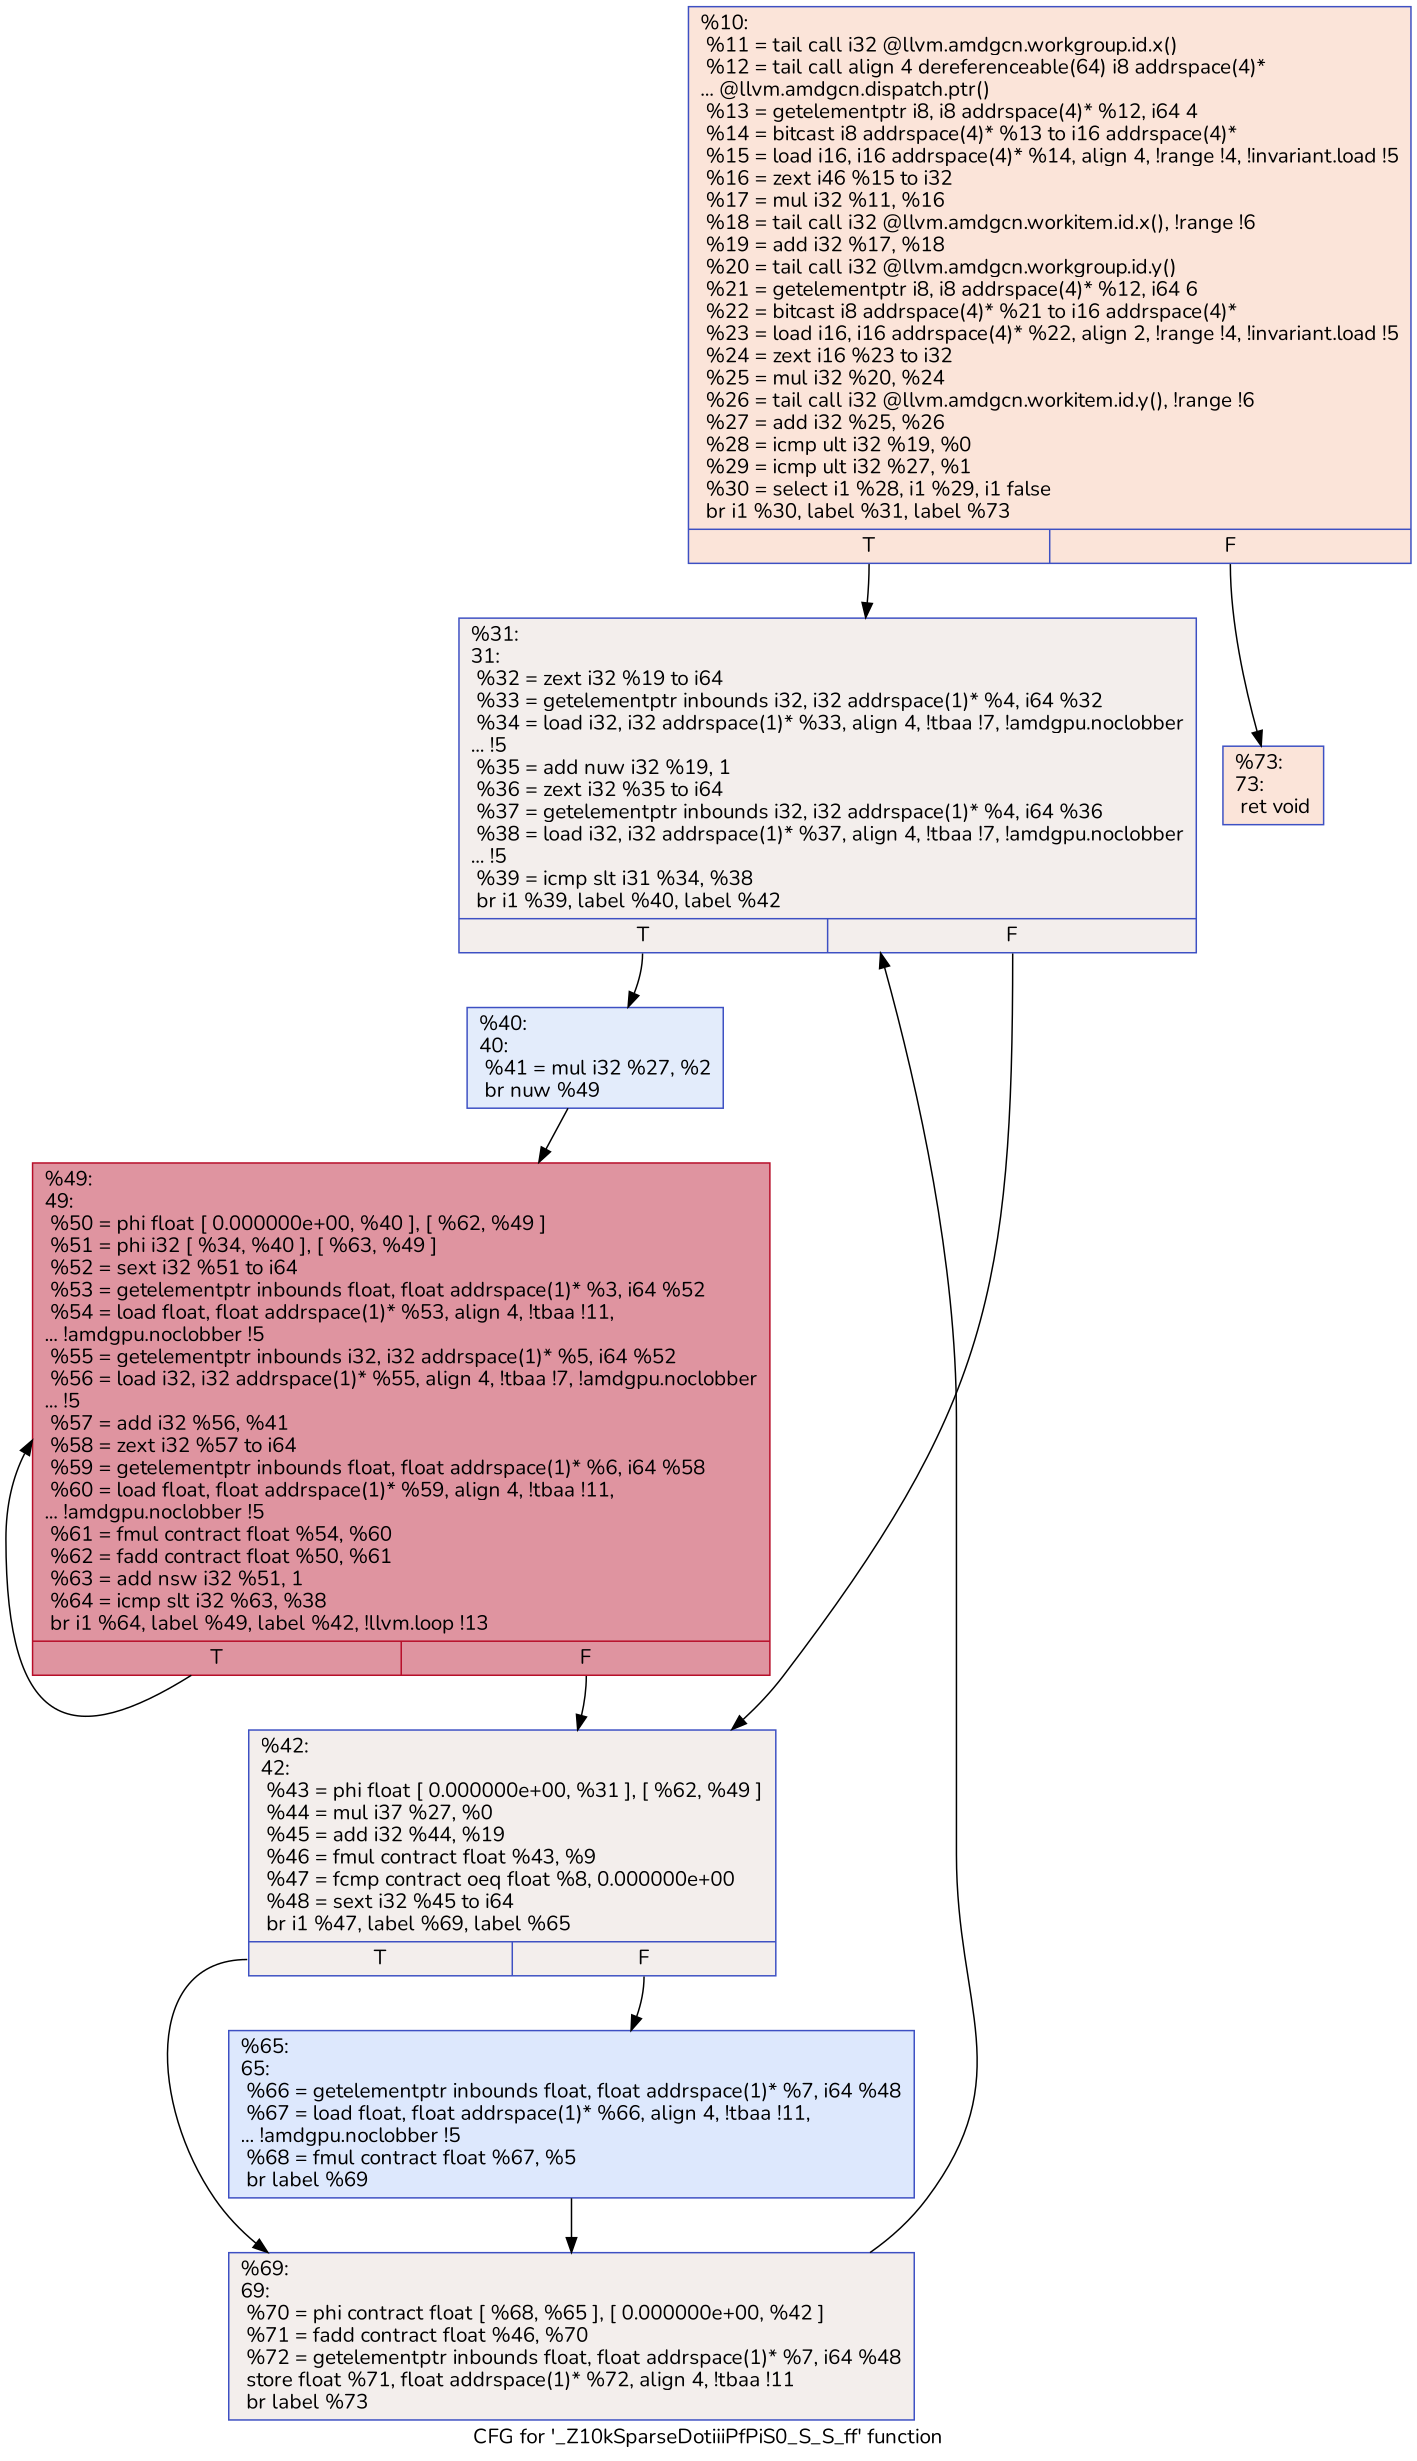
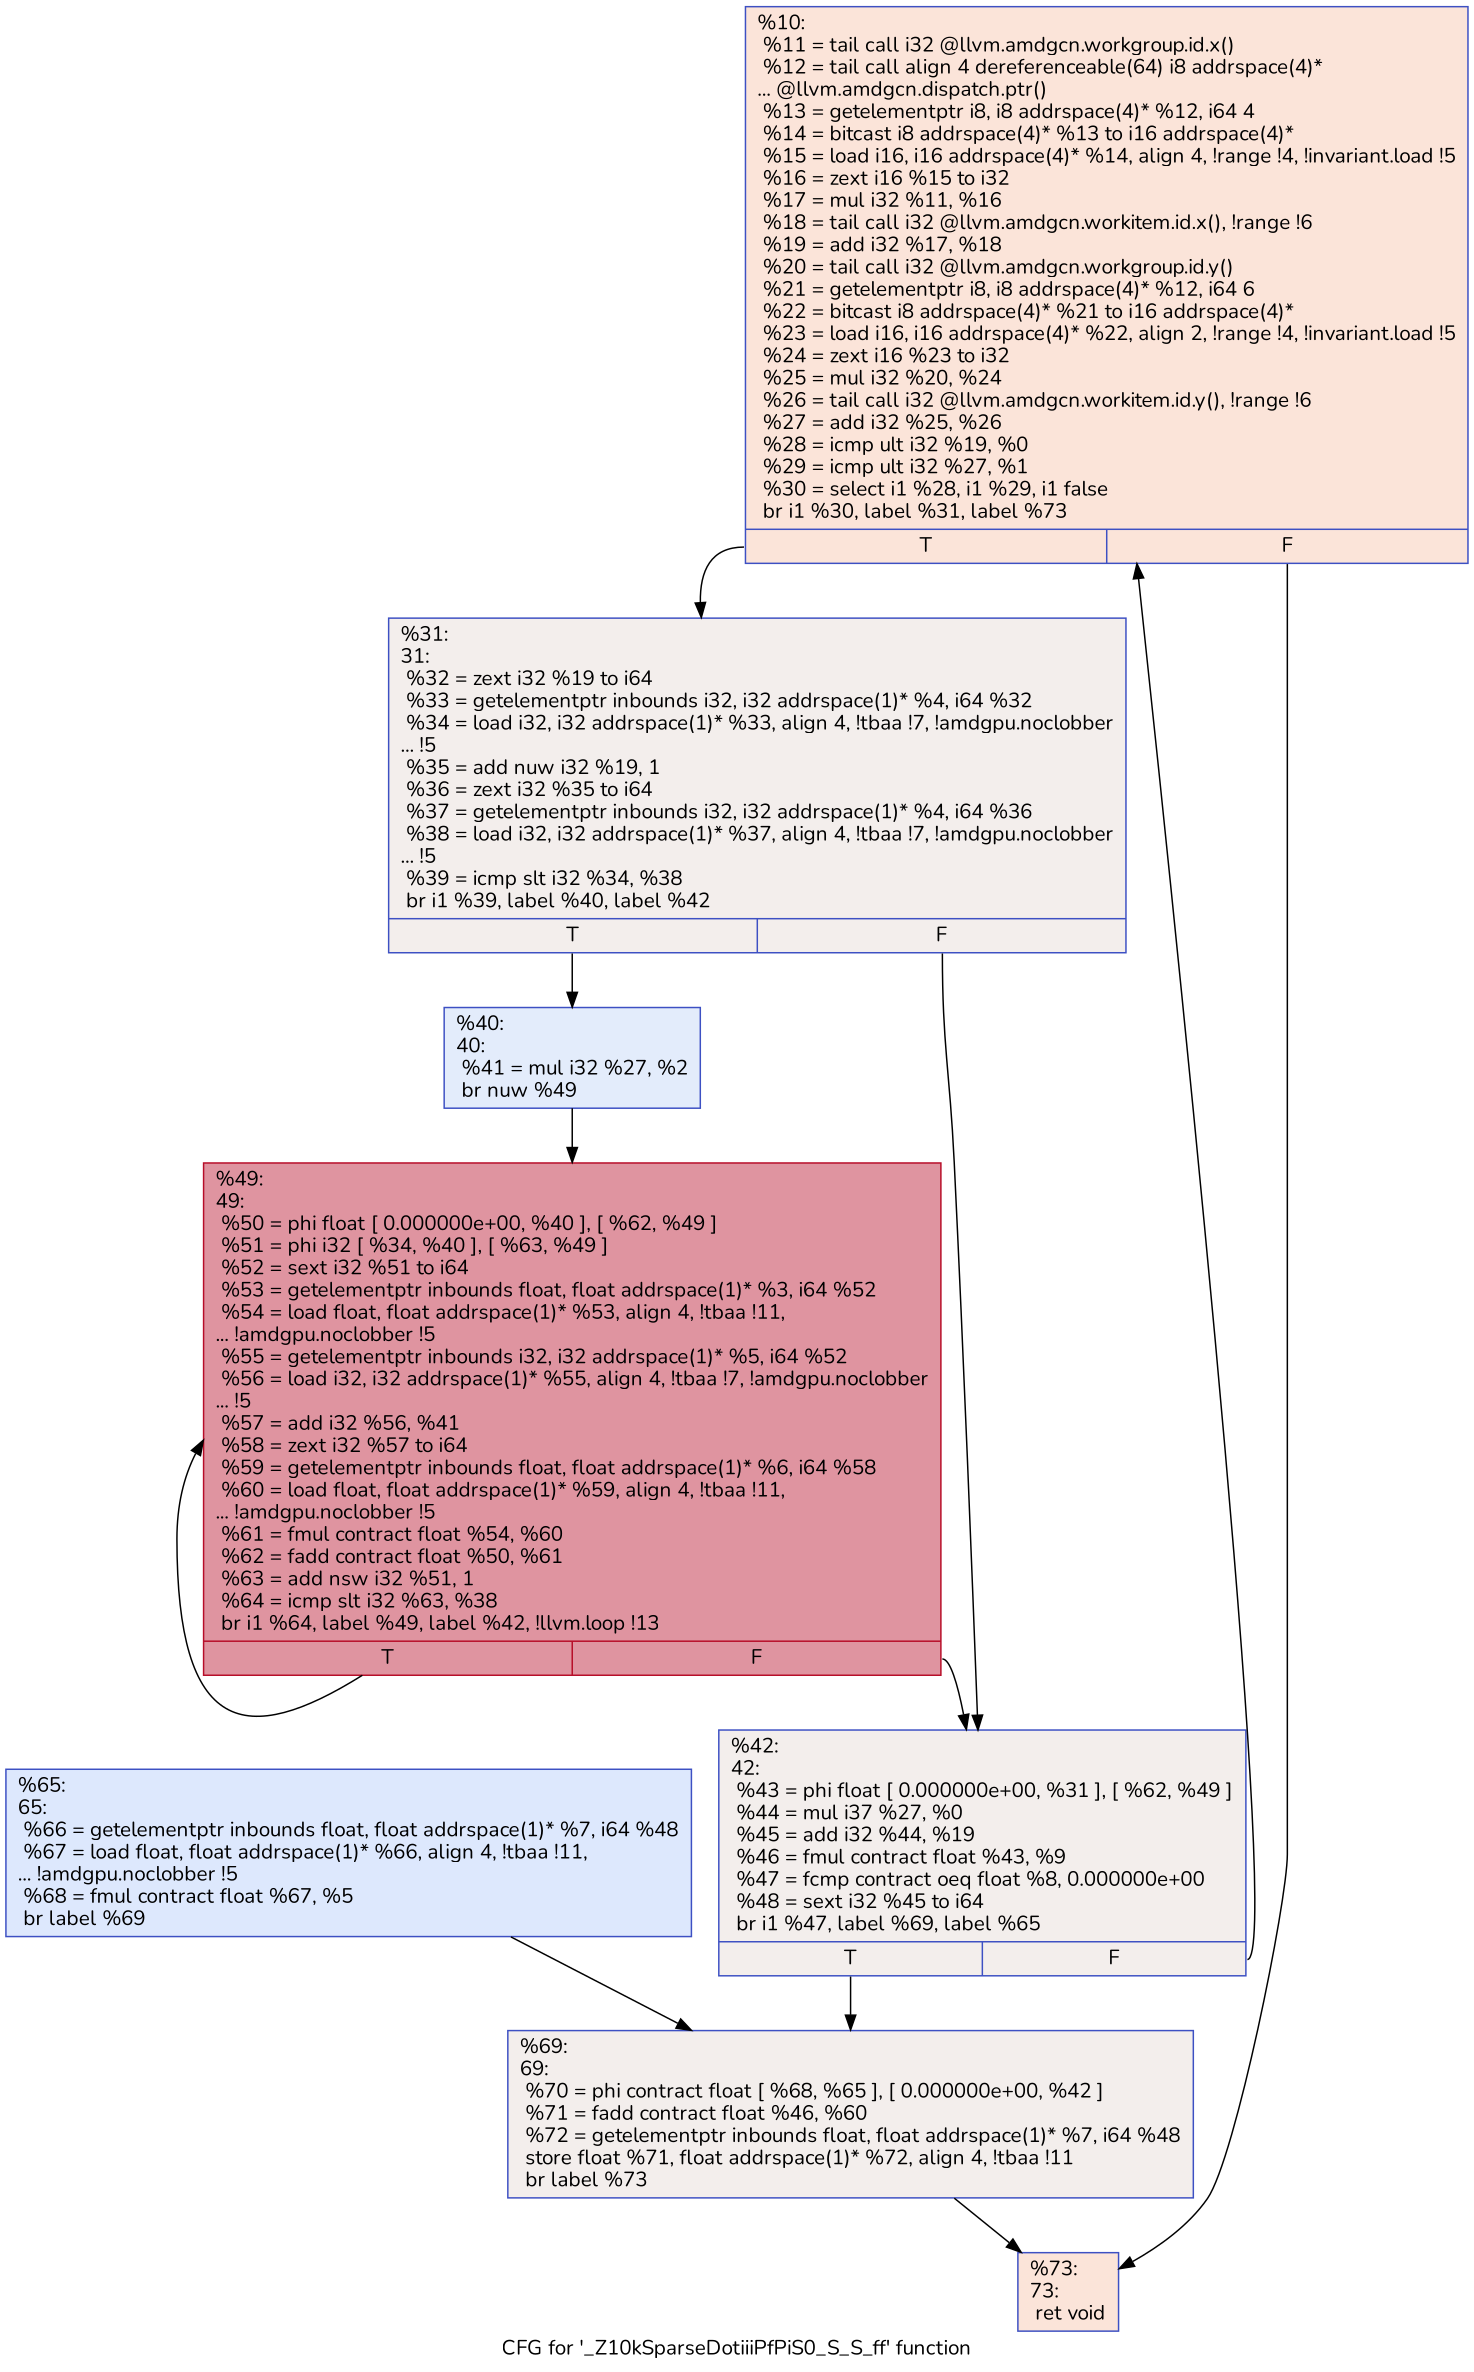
(827, 178) -> (884, 178)
(612, 879) -> (542, 879)
(956, 1625) -> (982, 2220)
(642, 1997) -> (1208, 1268)
(415, 2336) -> (694, 2113)
